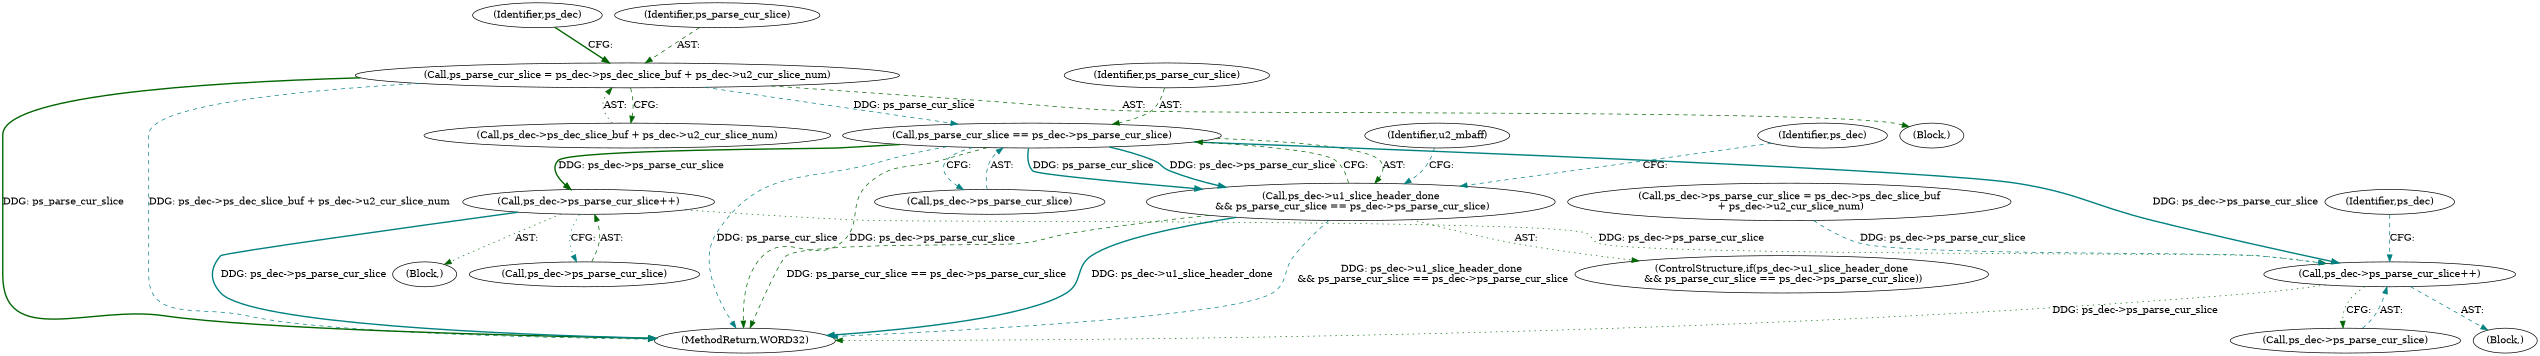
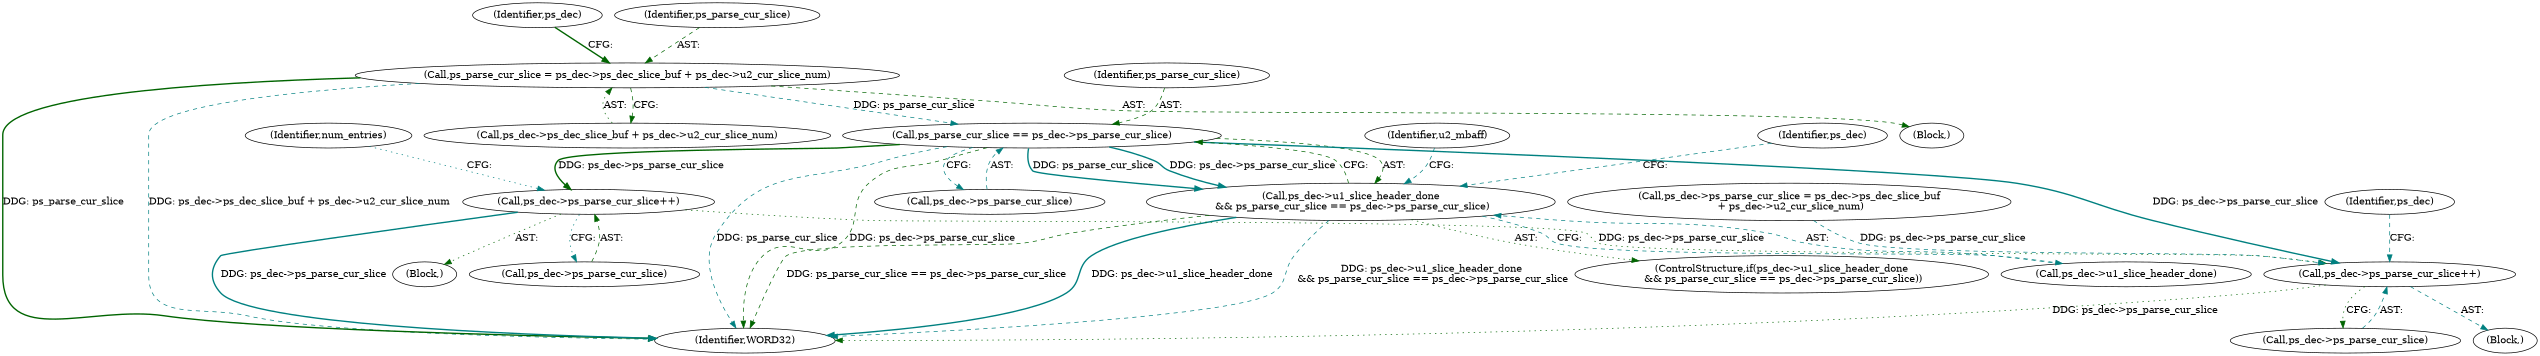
none -> (329, 136)
none -> (2126, 274)
(745, 341) -> (745, 341)
